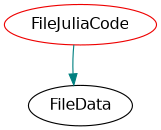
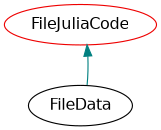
(73, 59) -> (88, 71)
